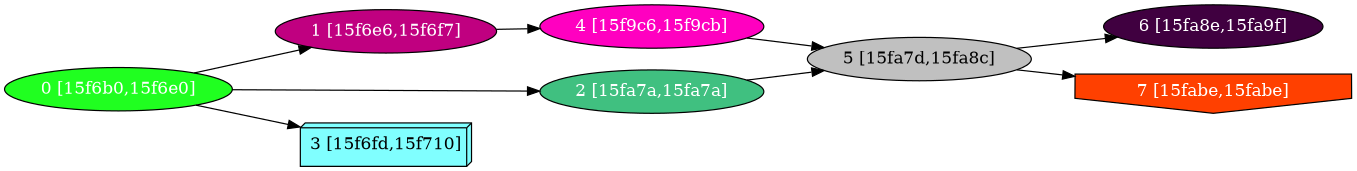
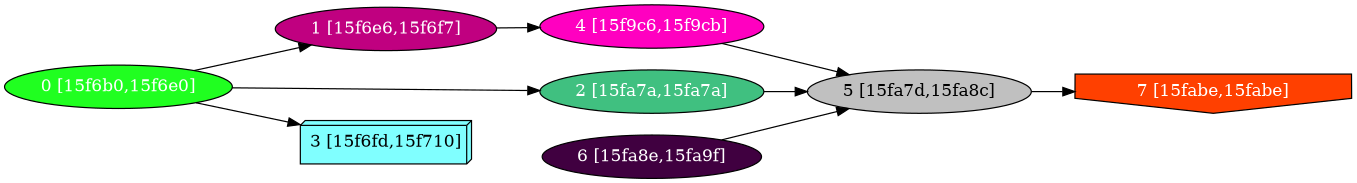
(1061, 43) -> (779, 126)
